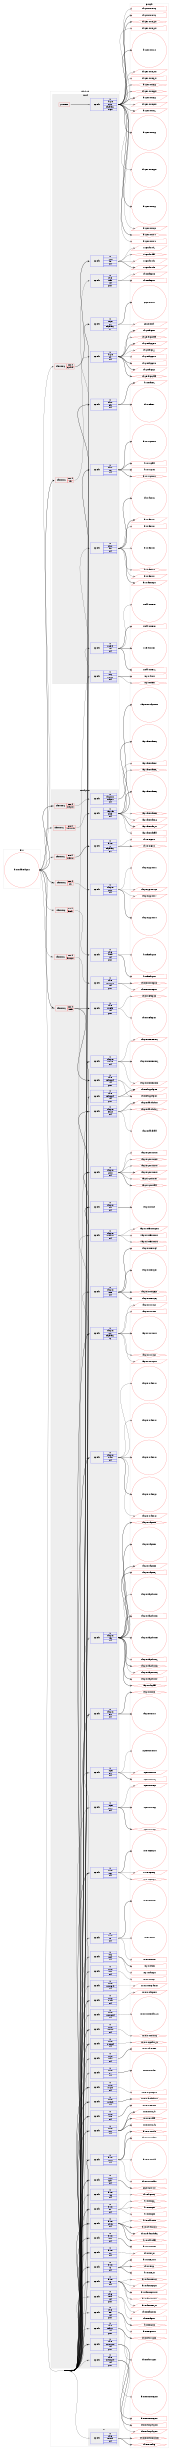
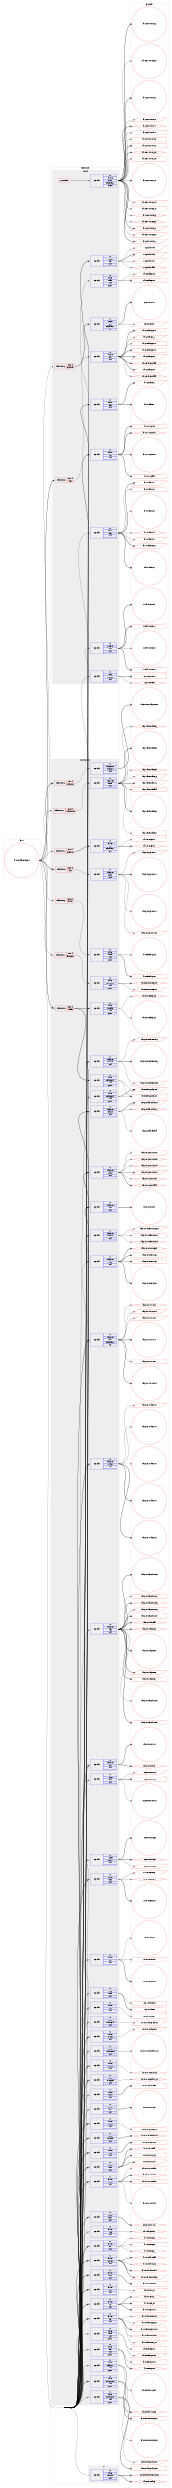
(149, 261) -> (149, 248)
(149, 677) -> (149, 677)
none -> (149, 1340)
